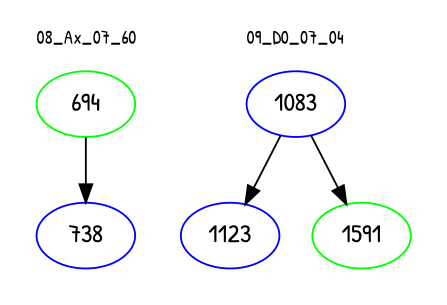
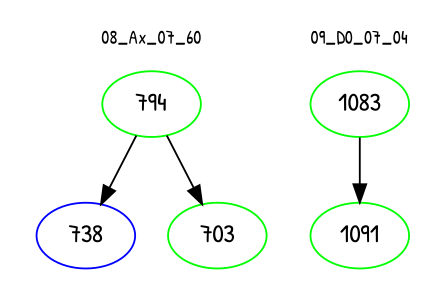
(86, 104) -> (152, 104)
(296, 104) -> (360, 104)
none -> (217, 236)
(230, 236) -> none
(362, 236) -> (360, 236)
